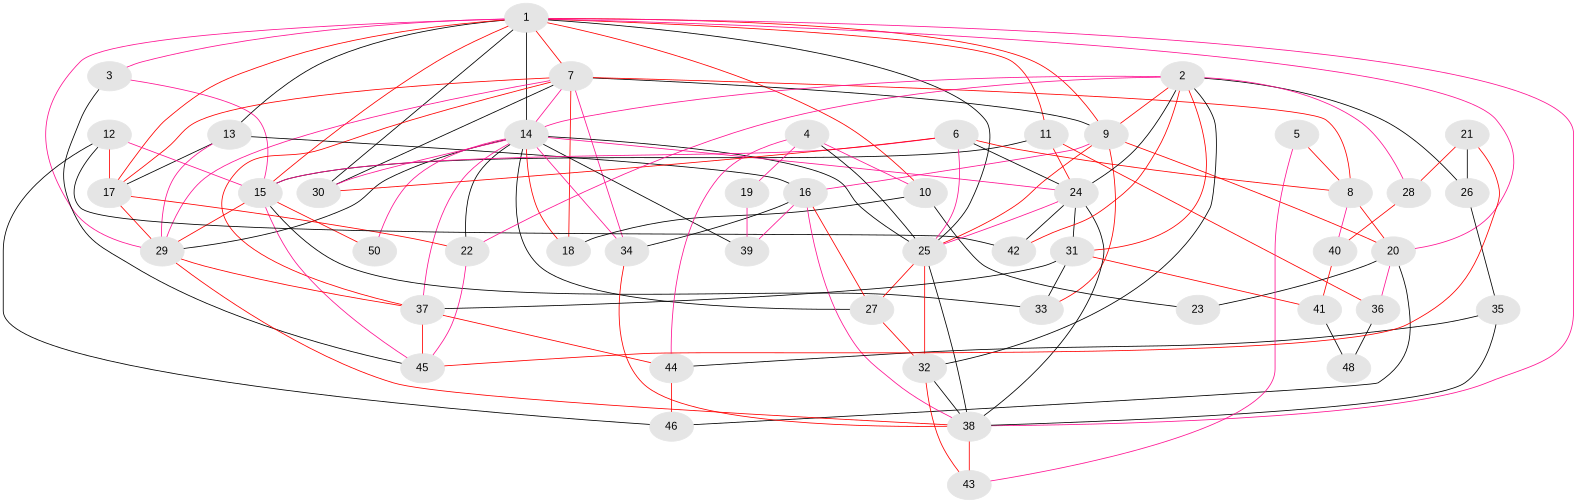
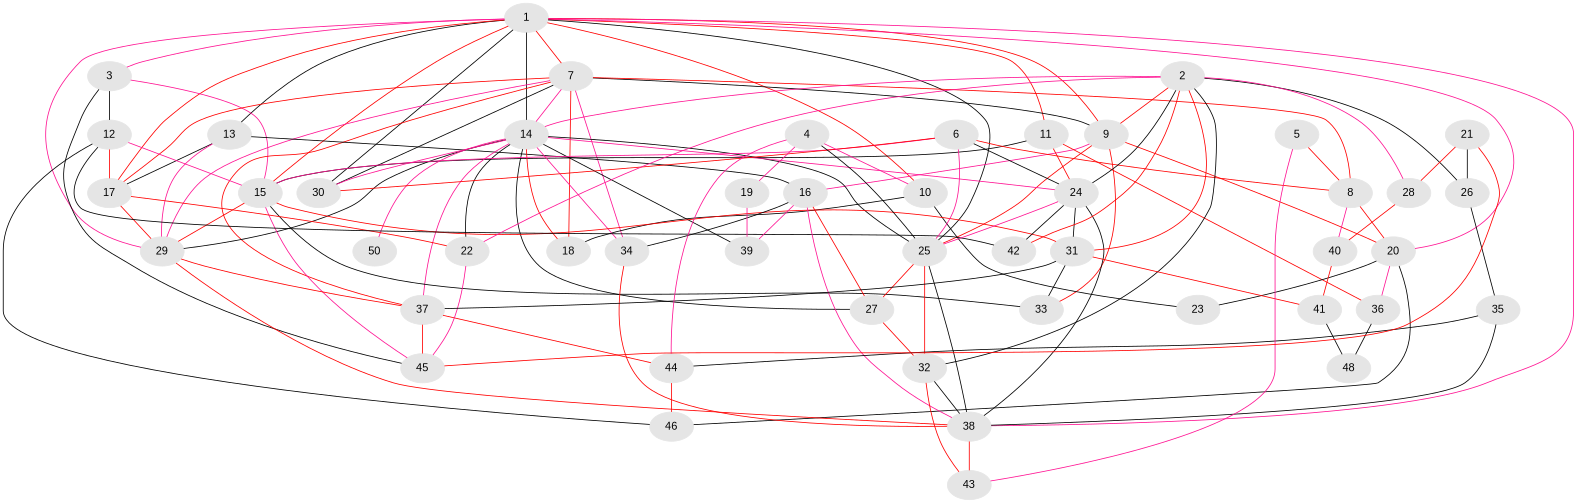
none -> (110, 106)
(303, 215) -> (666, 222)
